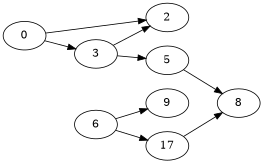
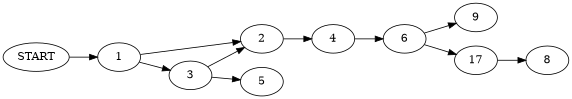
(25, 36) -> (119, 57)
none -> (333, 39)
none -> (36, 57)
(200, 80) -> none
